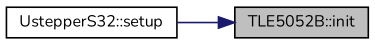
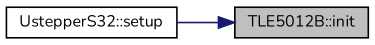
(302, 23) -> (302, 23)
